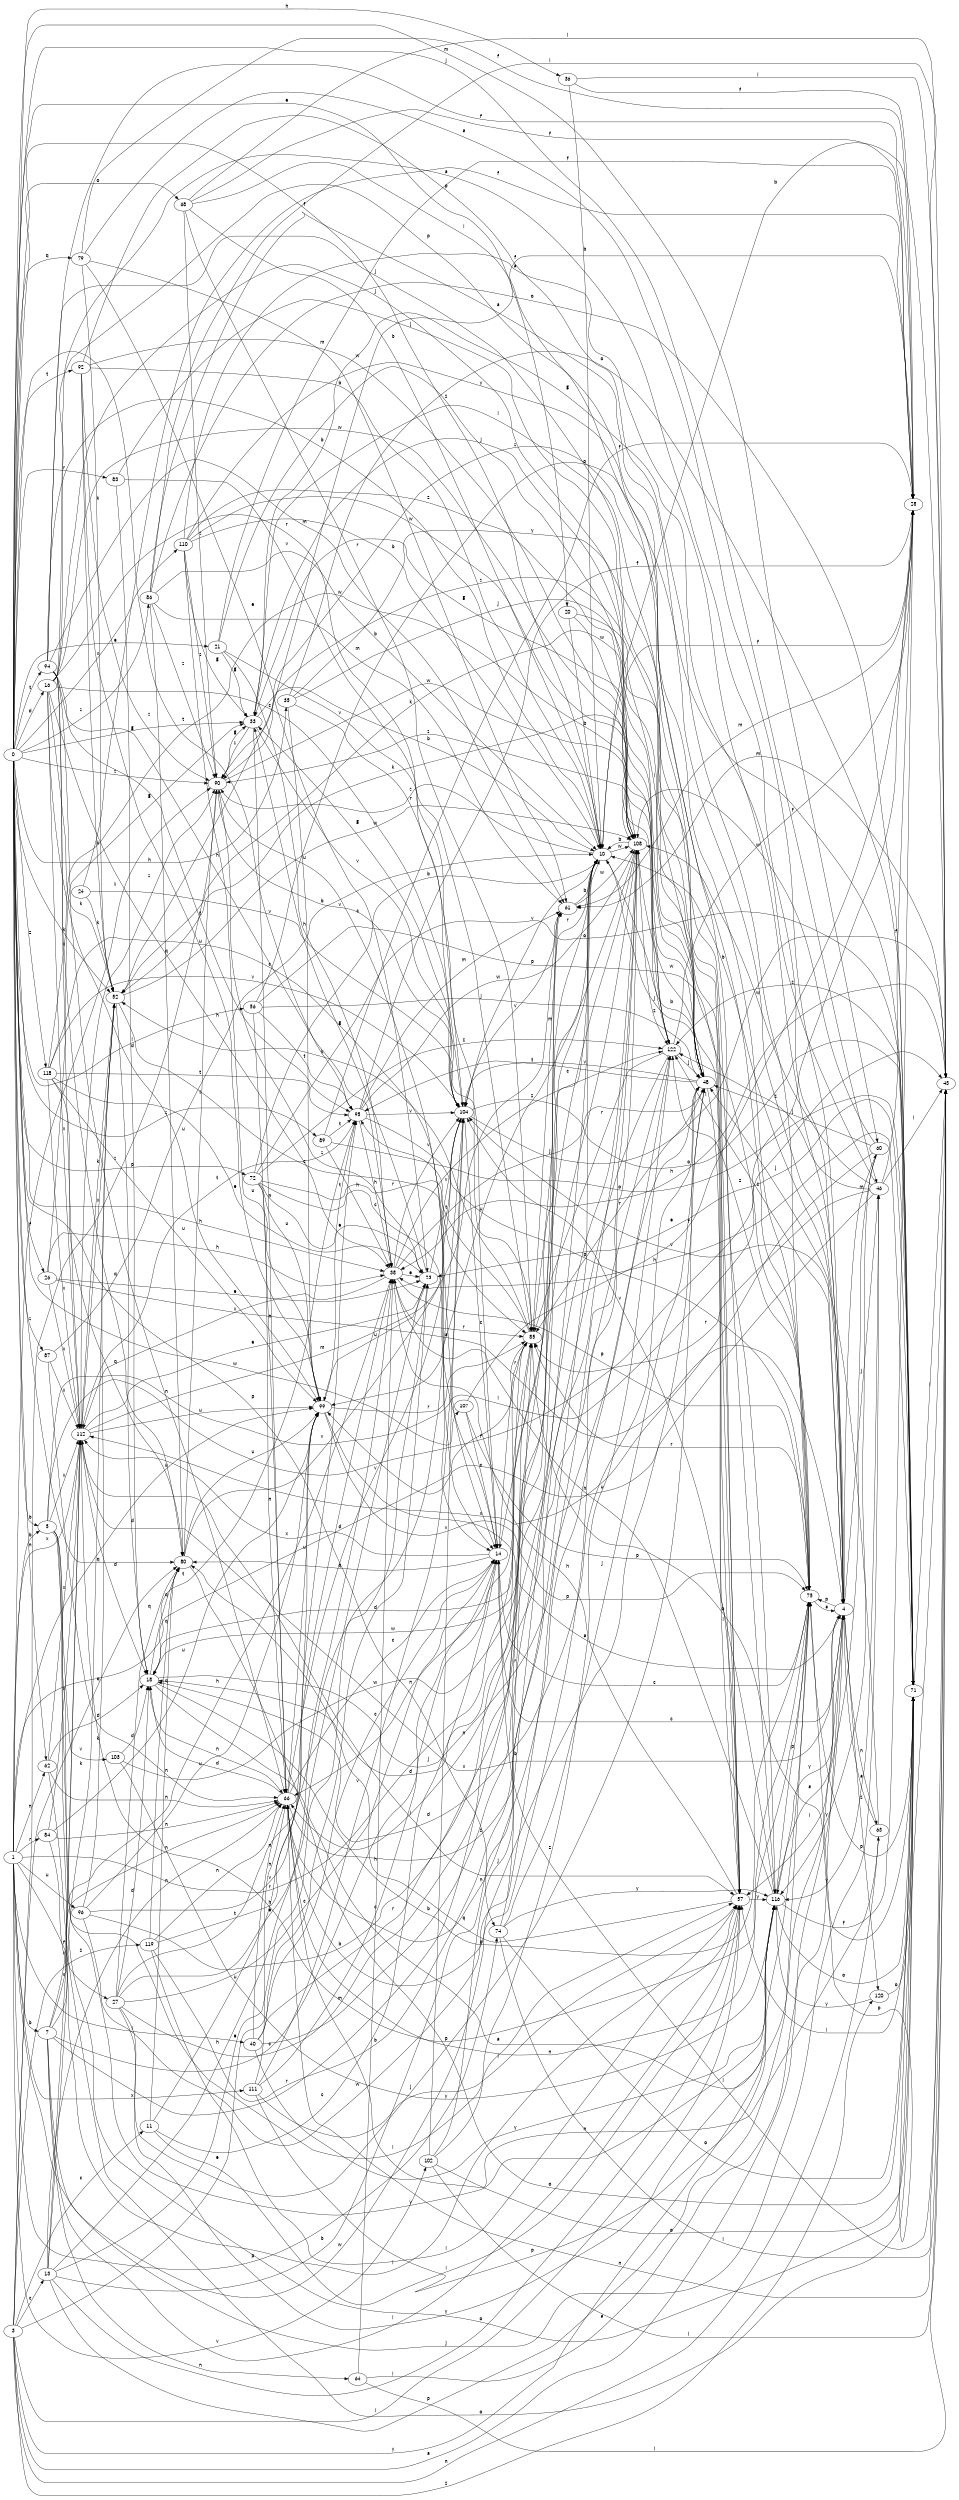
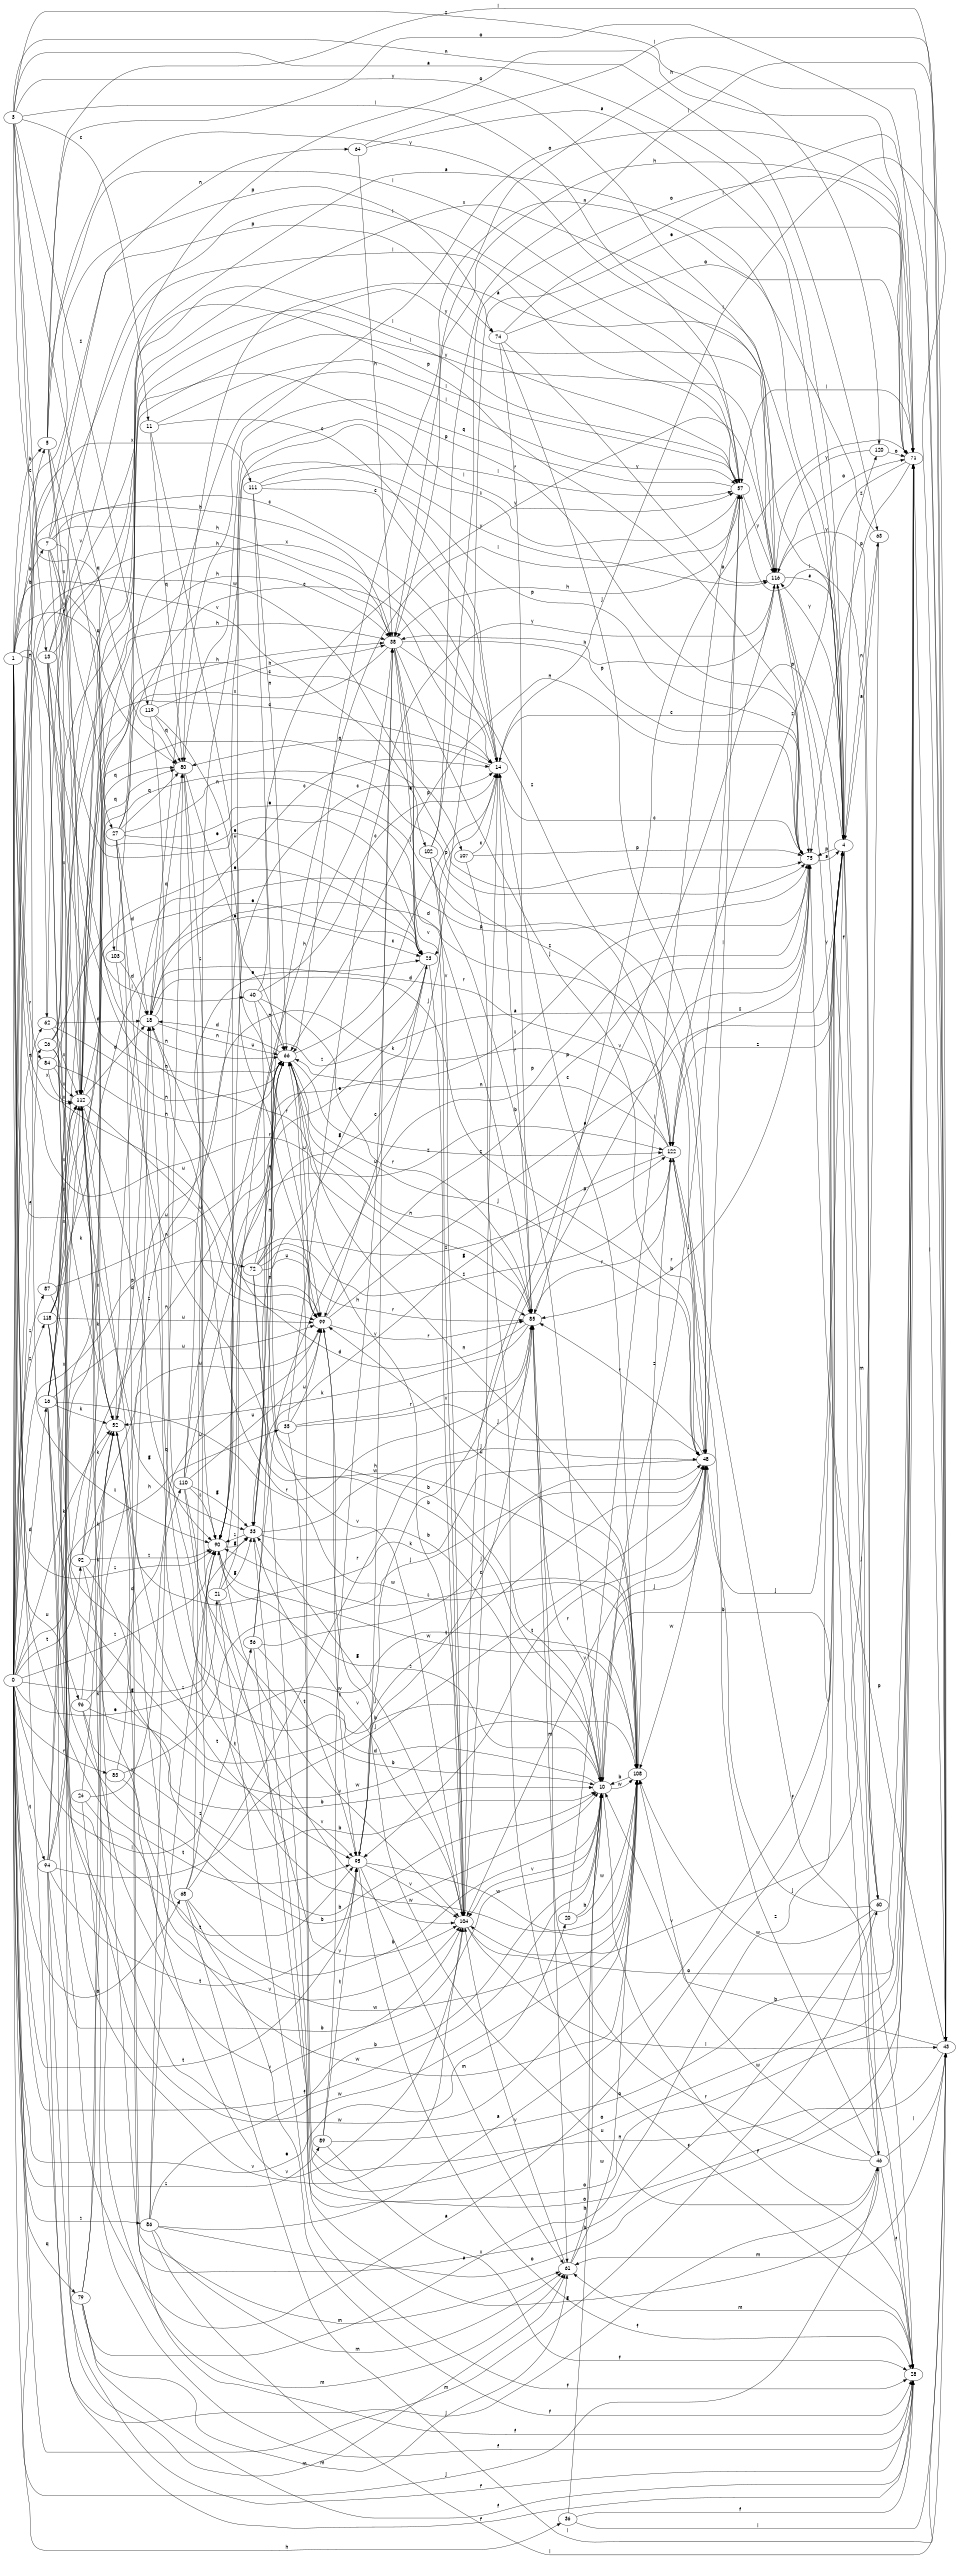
(105, 648) -> (155, 1659)
